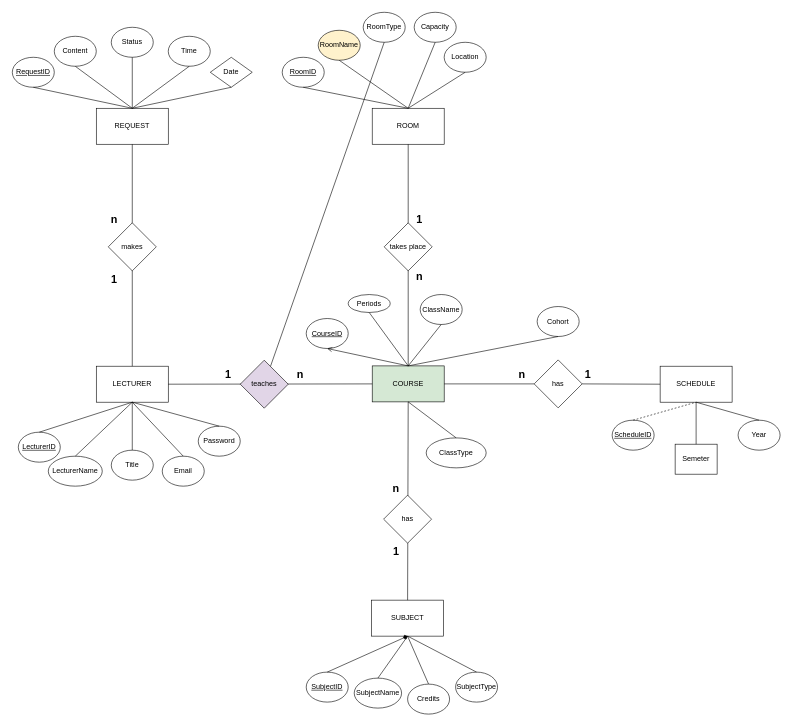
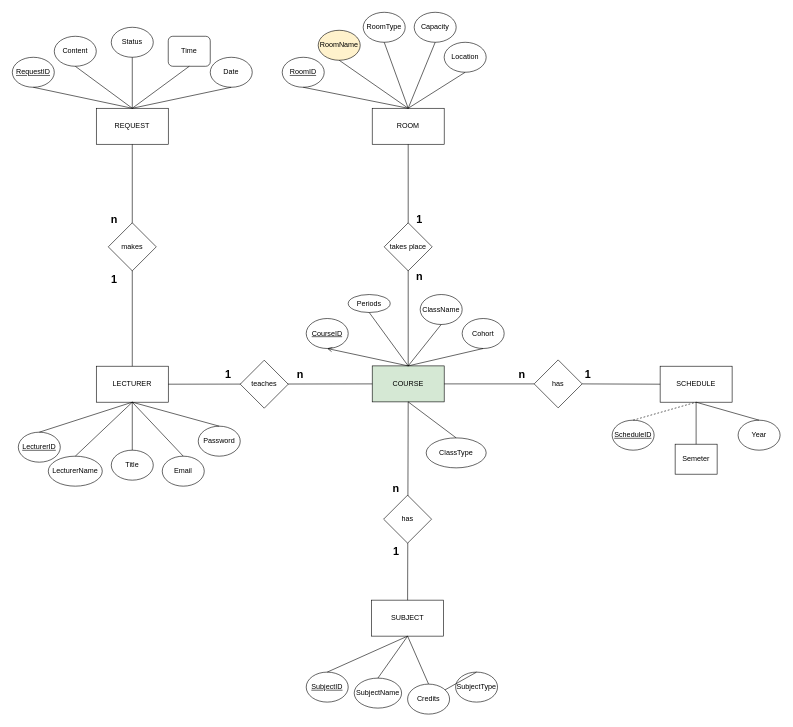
(189, 51) -> (189, 51)
(231, 72) -> (231, 72)
(328, 204) -> (396, 73)
(558, 322) -> (483, 334)
(264, 384) -> (264, 384)
(402, 639) -> (402, 639)
(443, 655) -> (461, 681)
